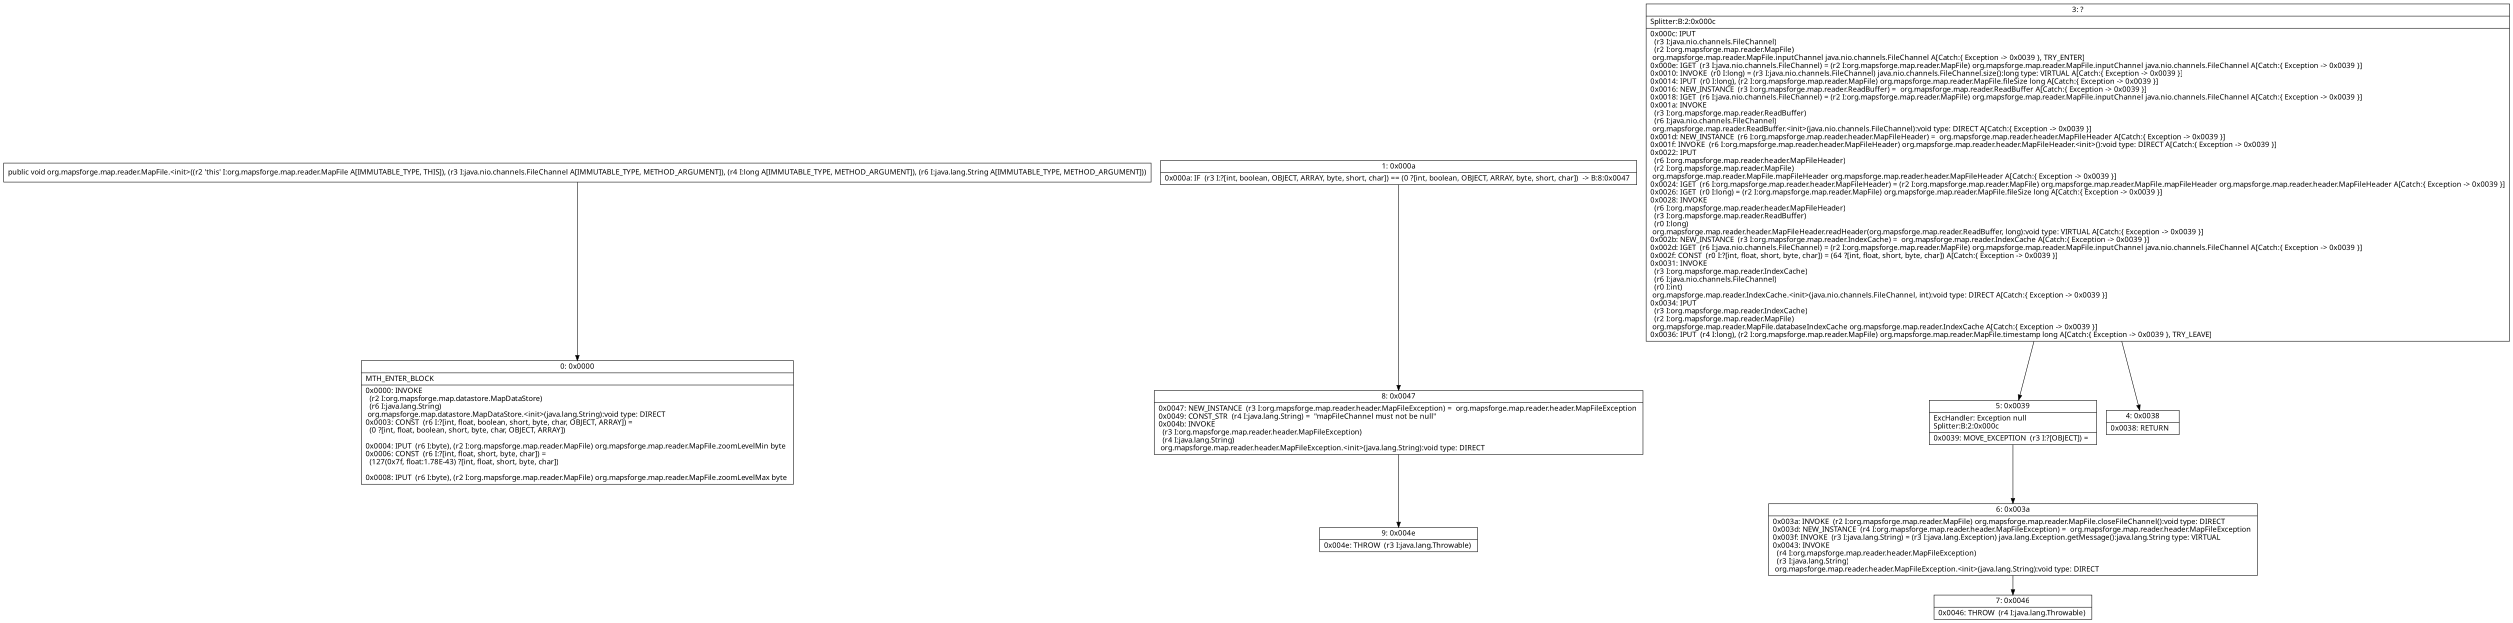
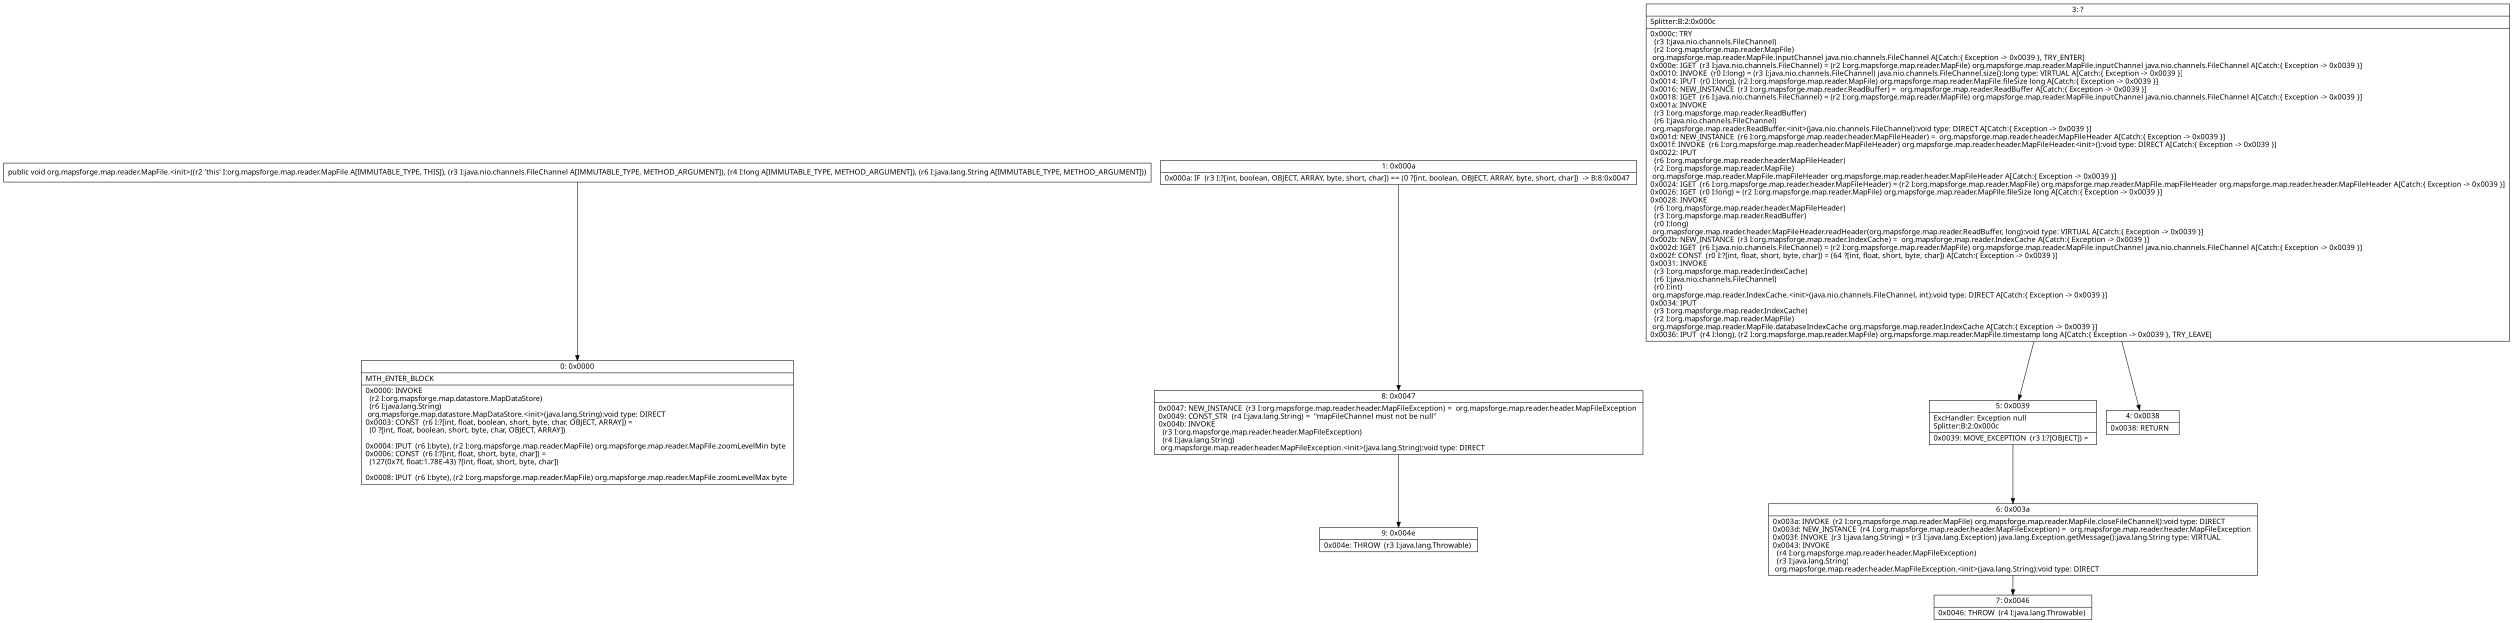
(1675, 34) -> (1674, 34)
